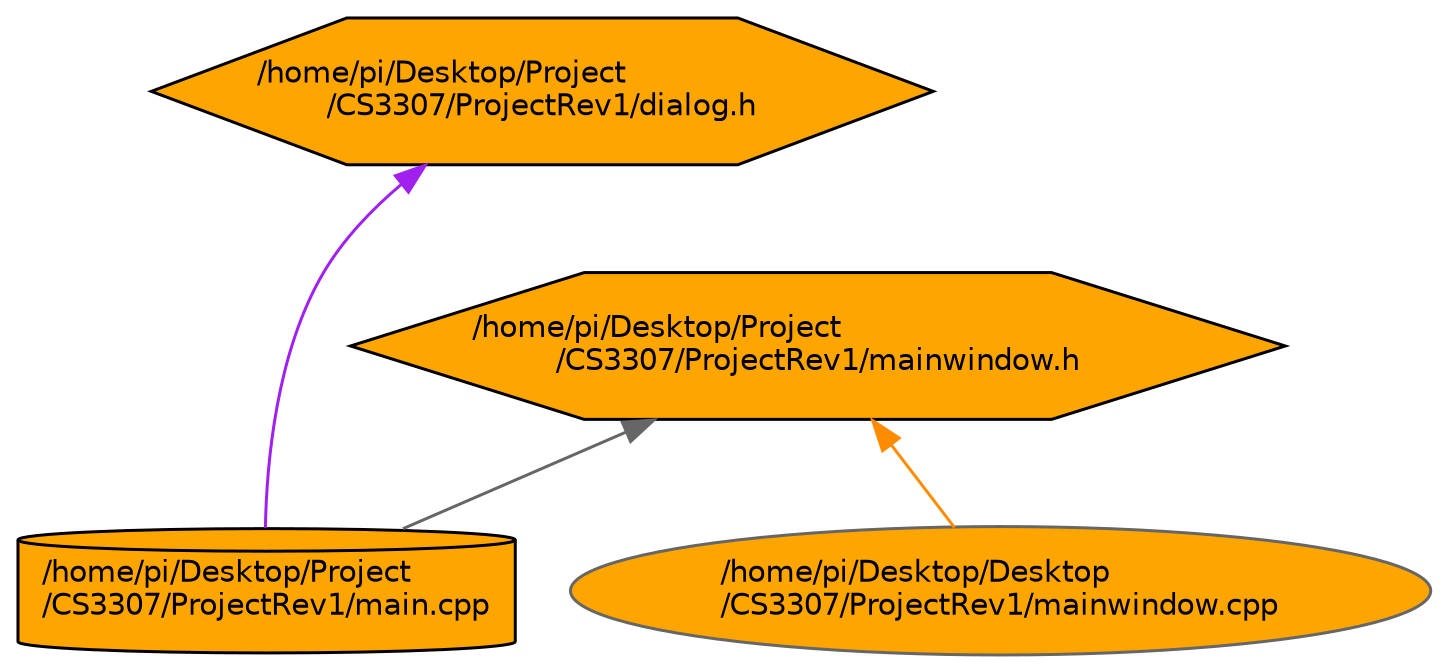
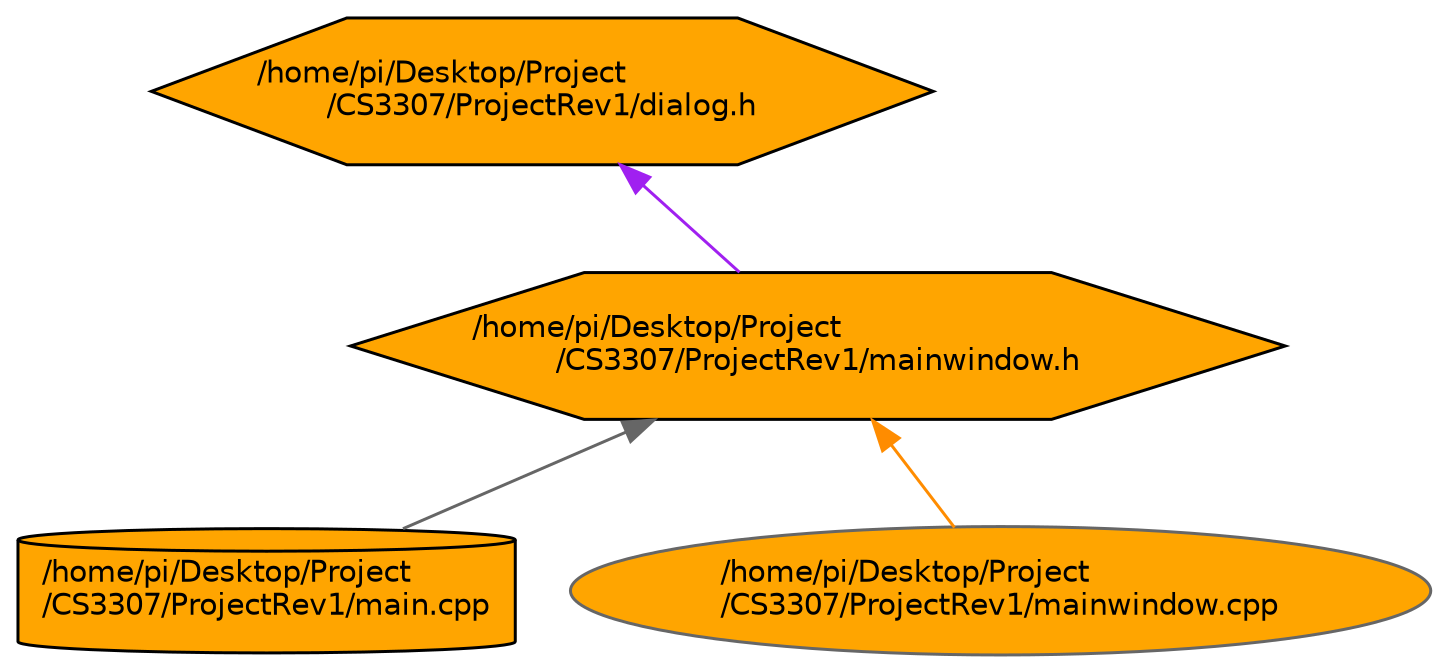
(294, 339) -> (691, 229)
(1001, 591) -> (1001, 591)
